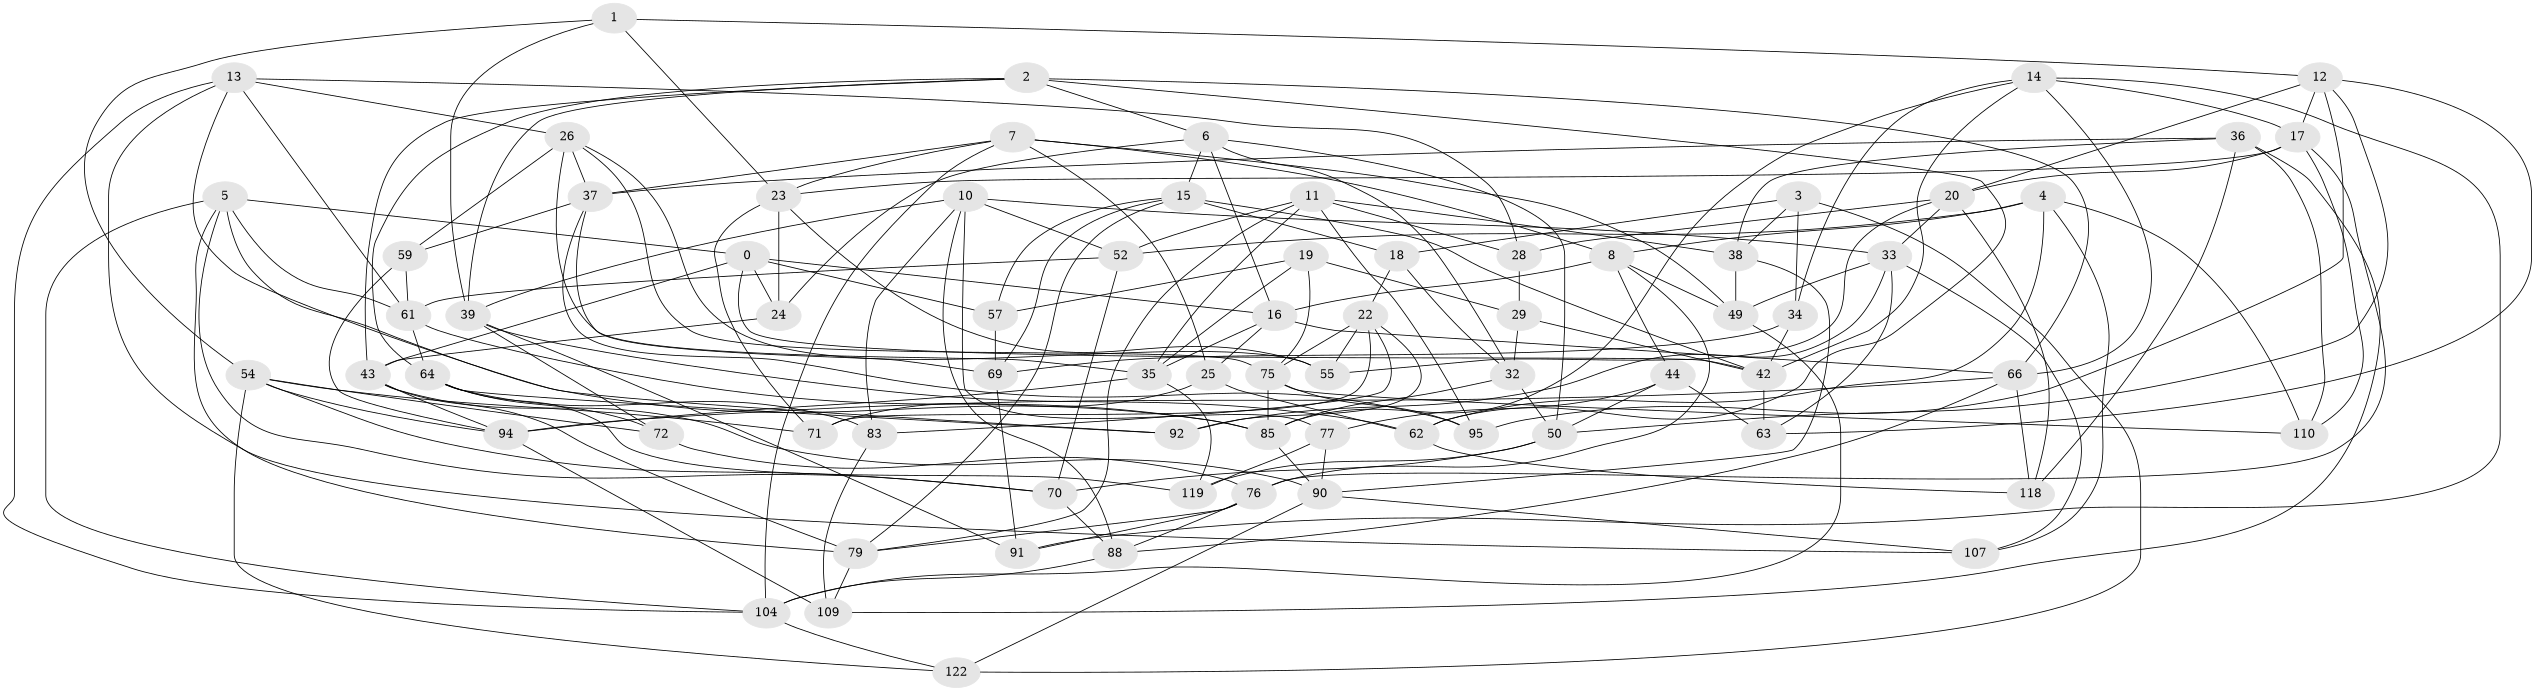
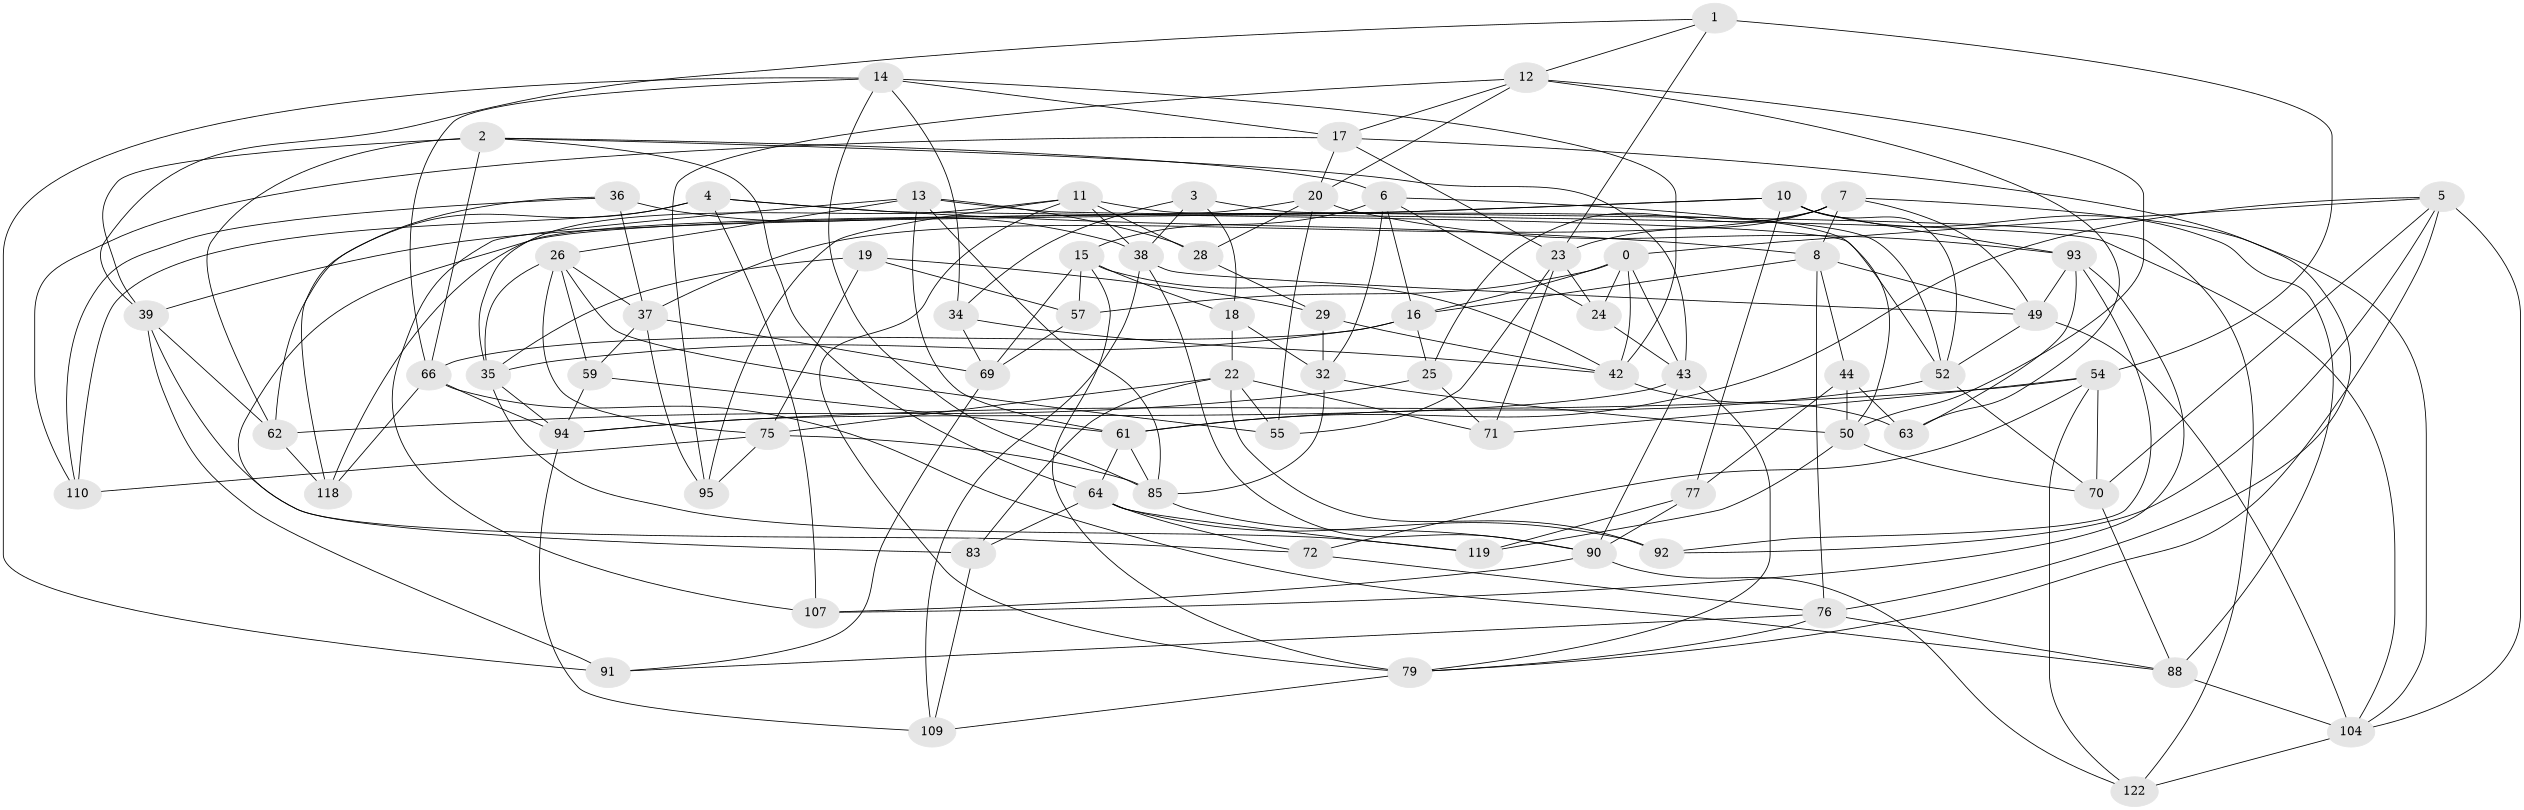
(1889, 256) -> (2074, 256)
none -> (1989, 345)
(1796, 591) -> (985, 472)
